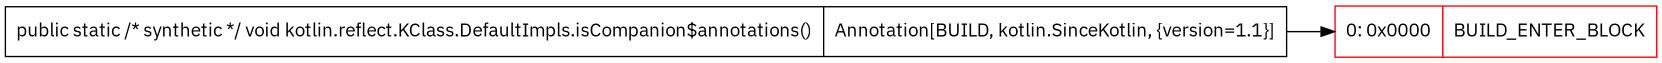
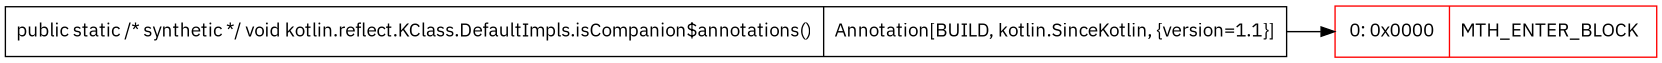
(1550, 31) -> (1550, 31)
